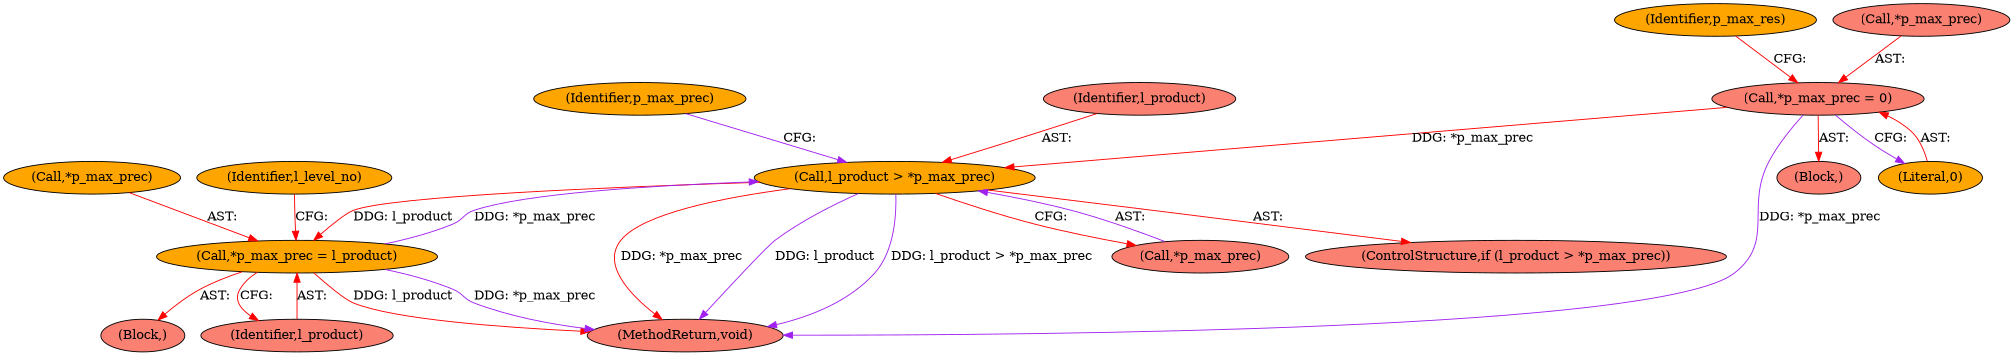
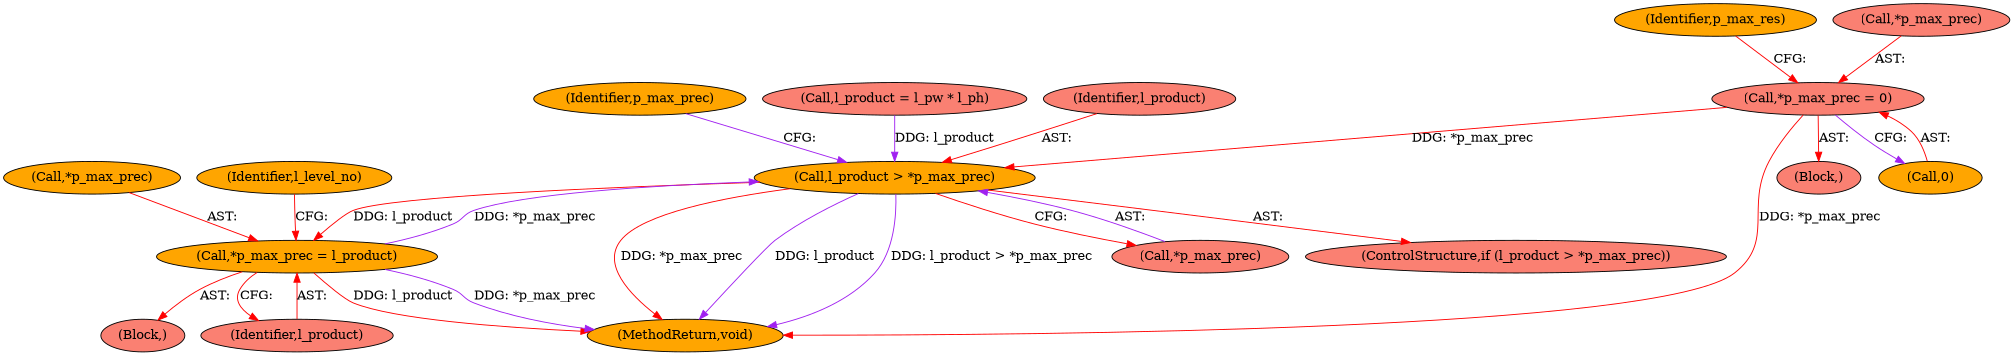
none -> (895, 99)
(1930, 178) -> (1930, 178)
(1355, 324) -> (1355, 324)
(685, 336) -> (685, 336)
